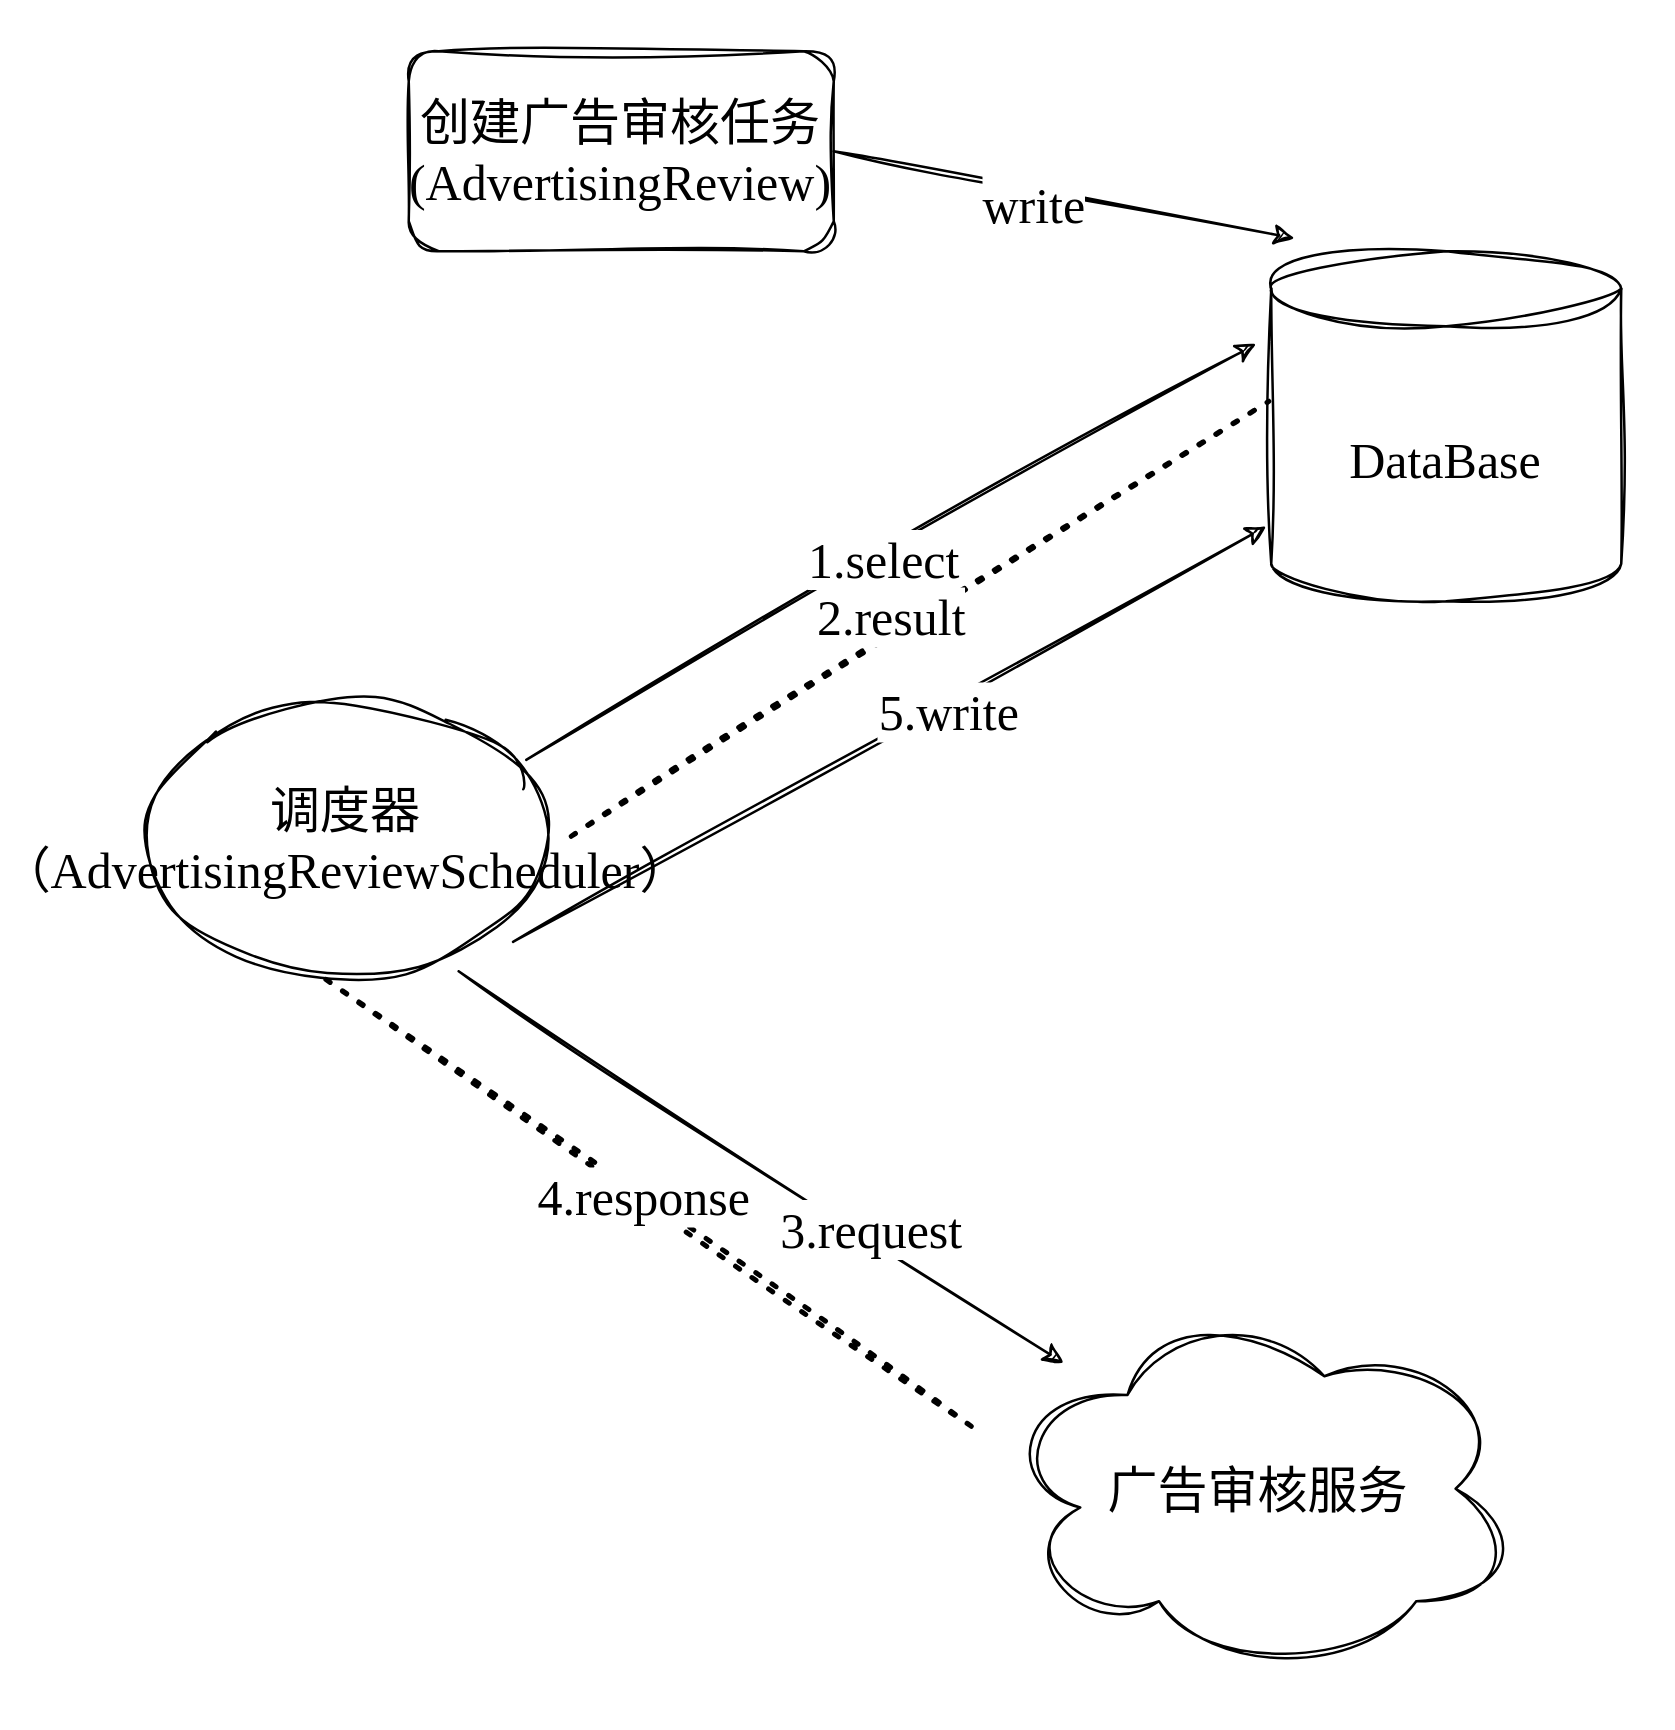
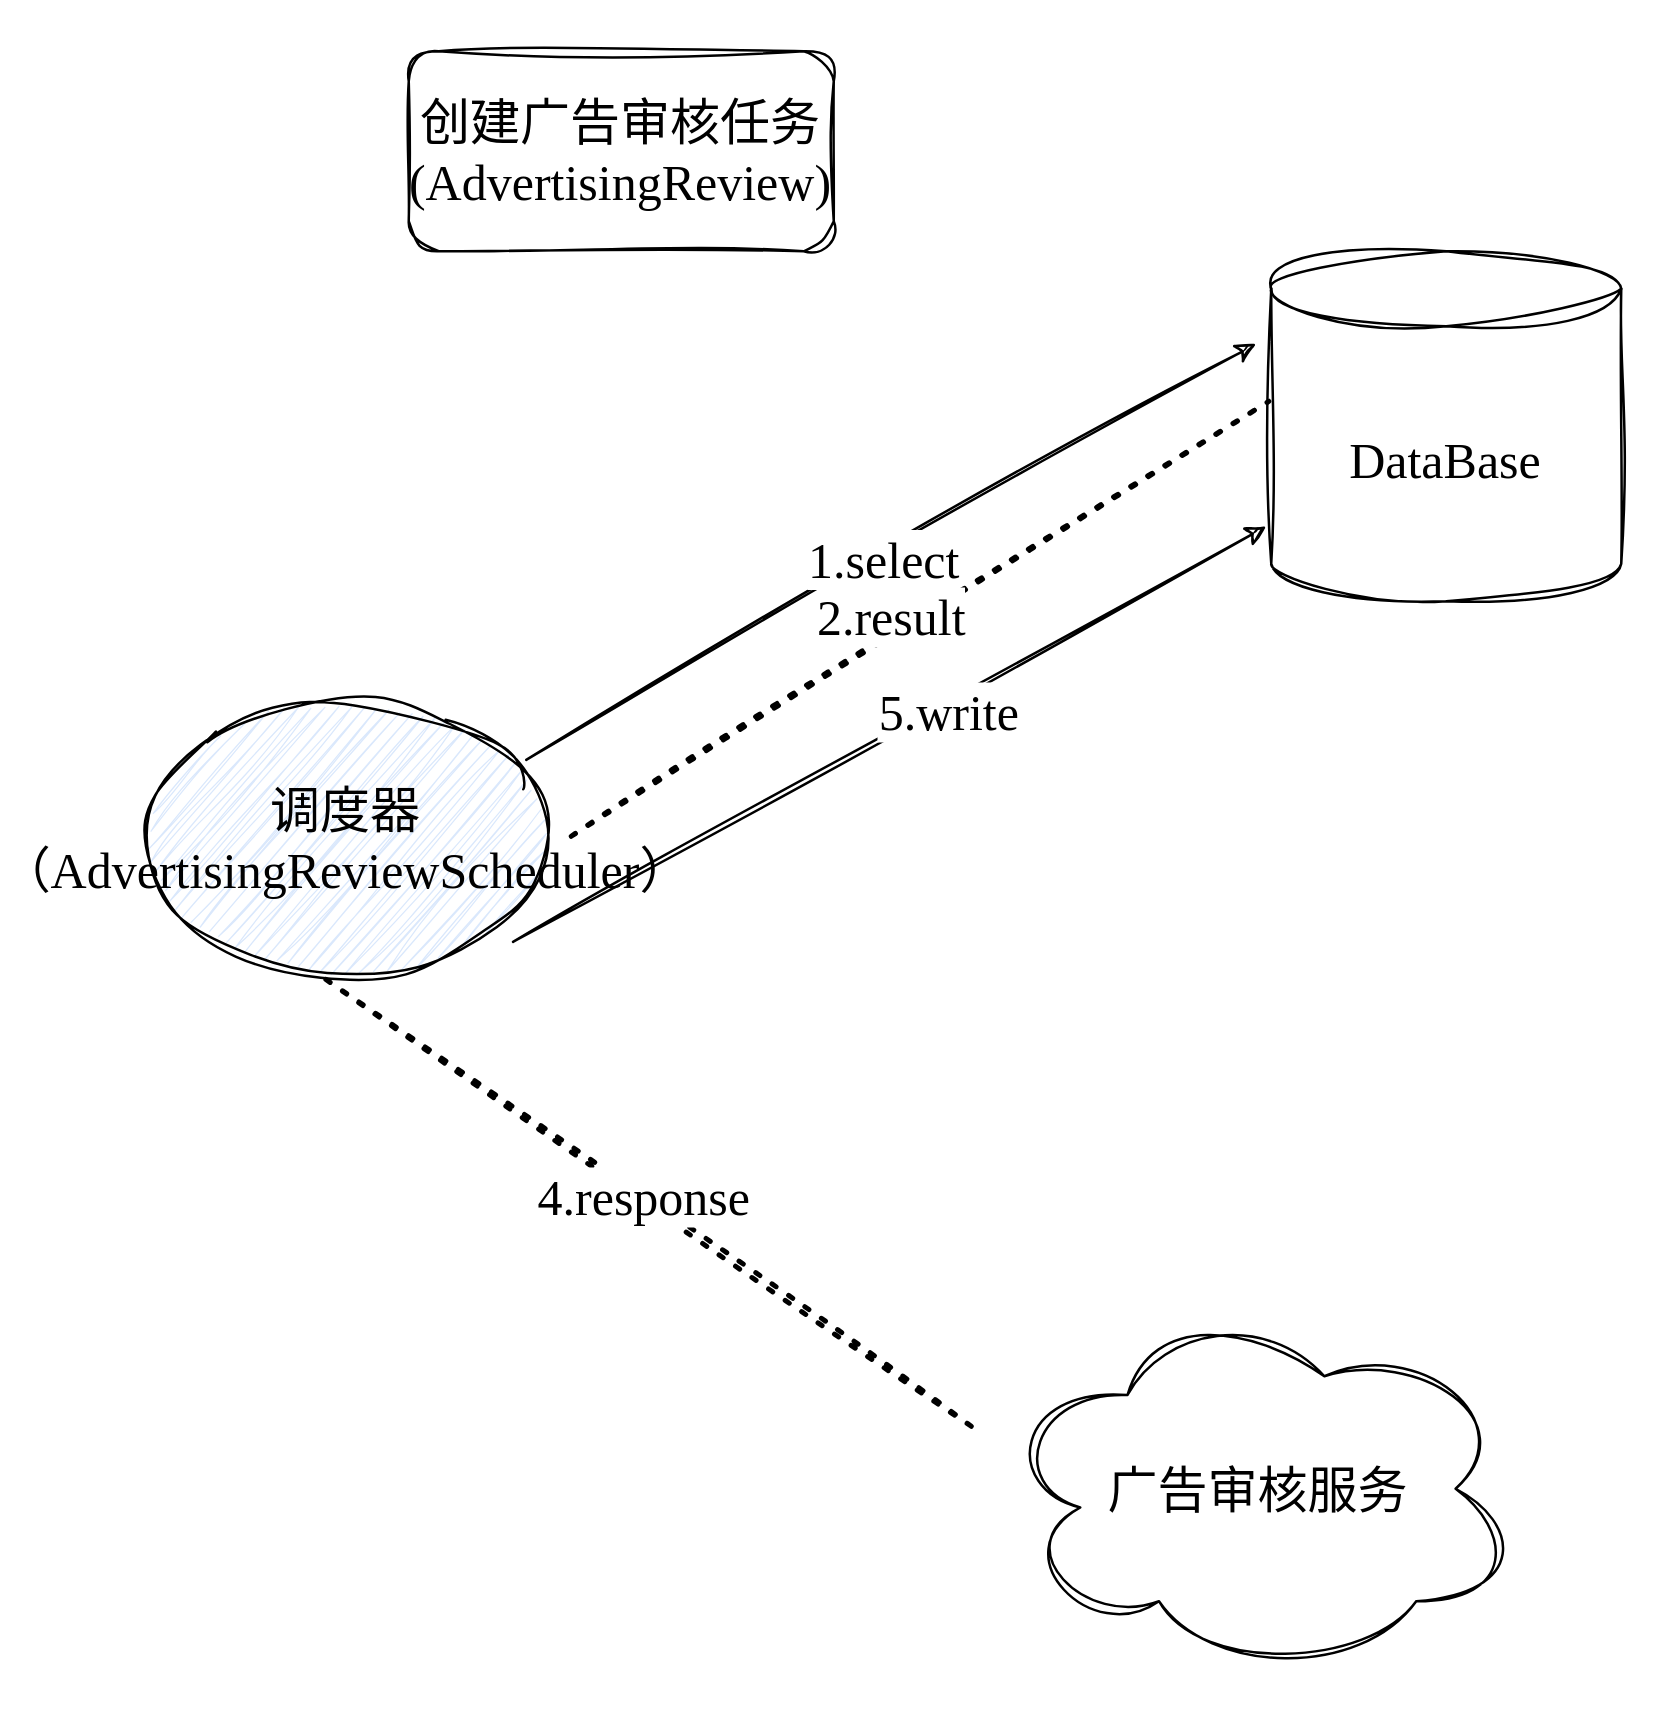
(1179, 216) -> none
(346, 839) -> (346, 839)
(633, 1084) -> none
